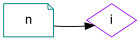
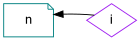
(69, 27) -> (79, 14)
